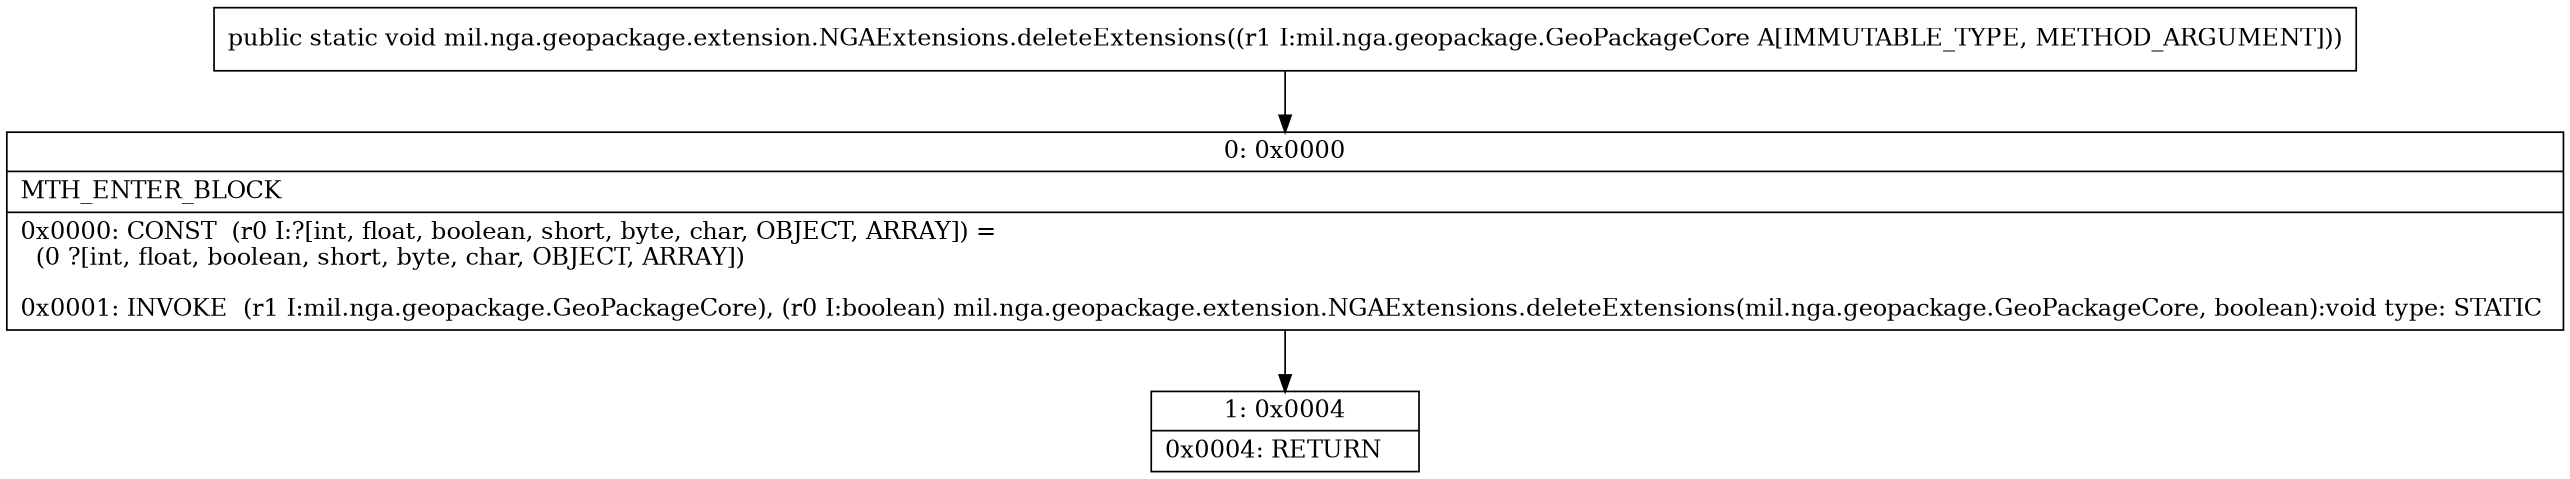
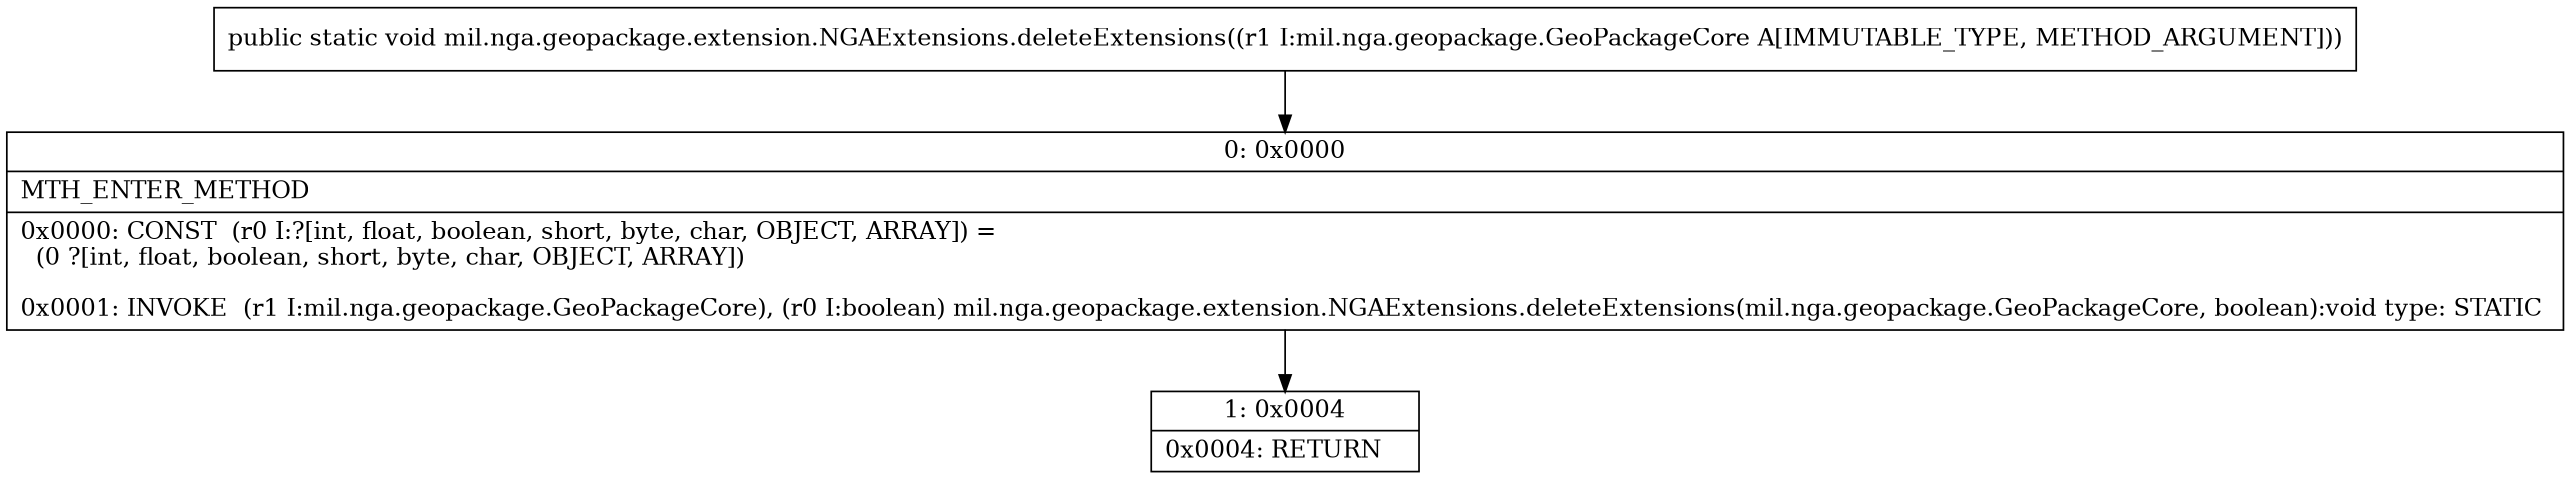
(152, 191) -> (165, 191)
